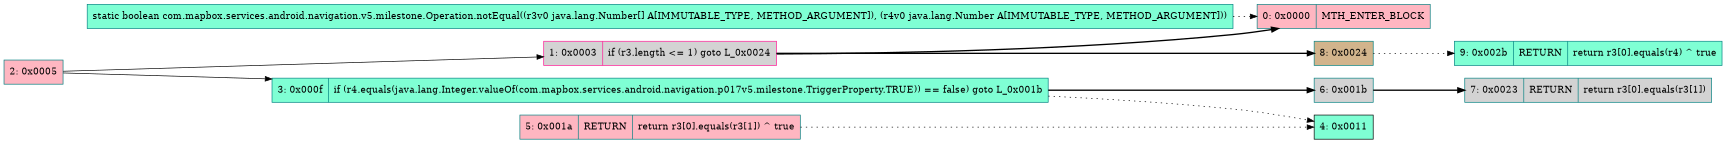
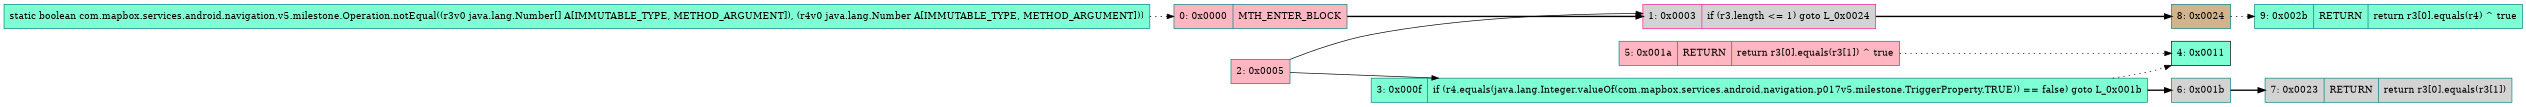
(1025, 48) -> (1470, 16)
